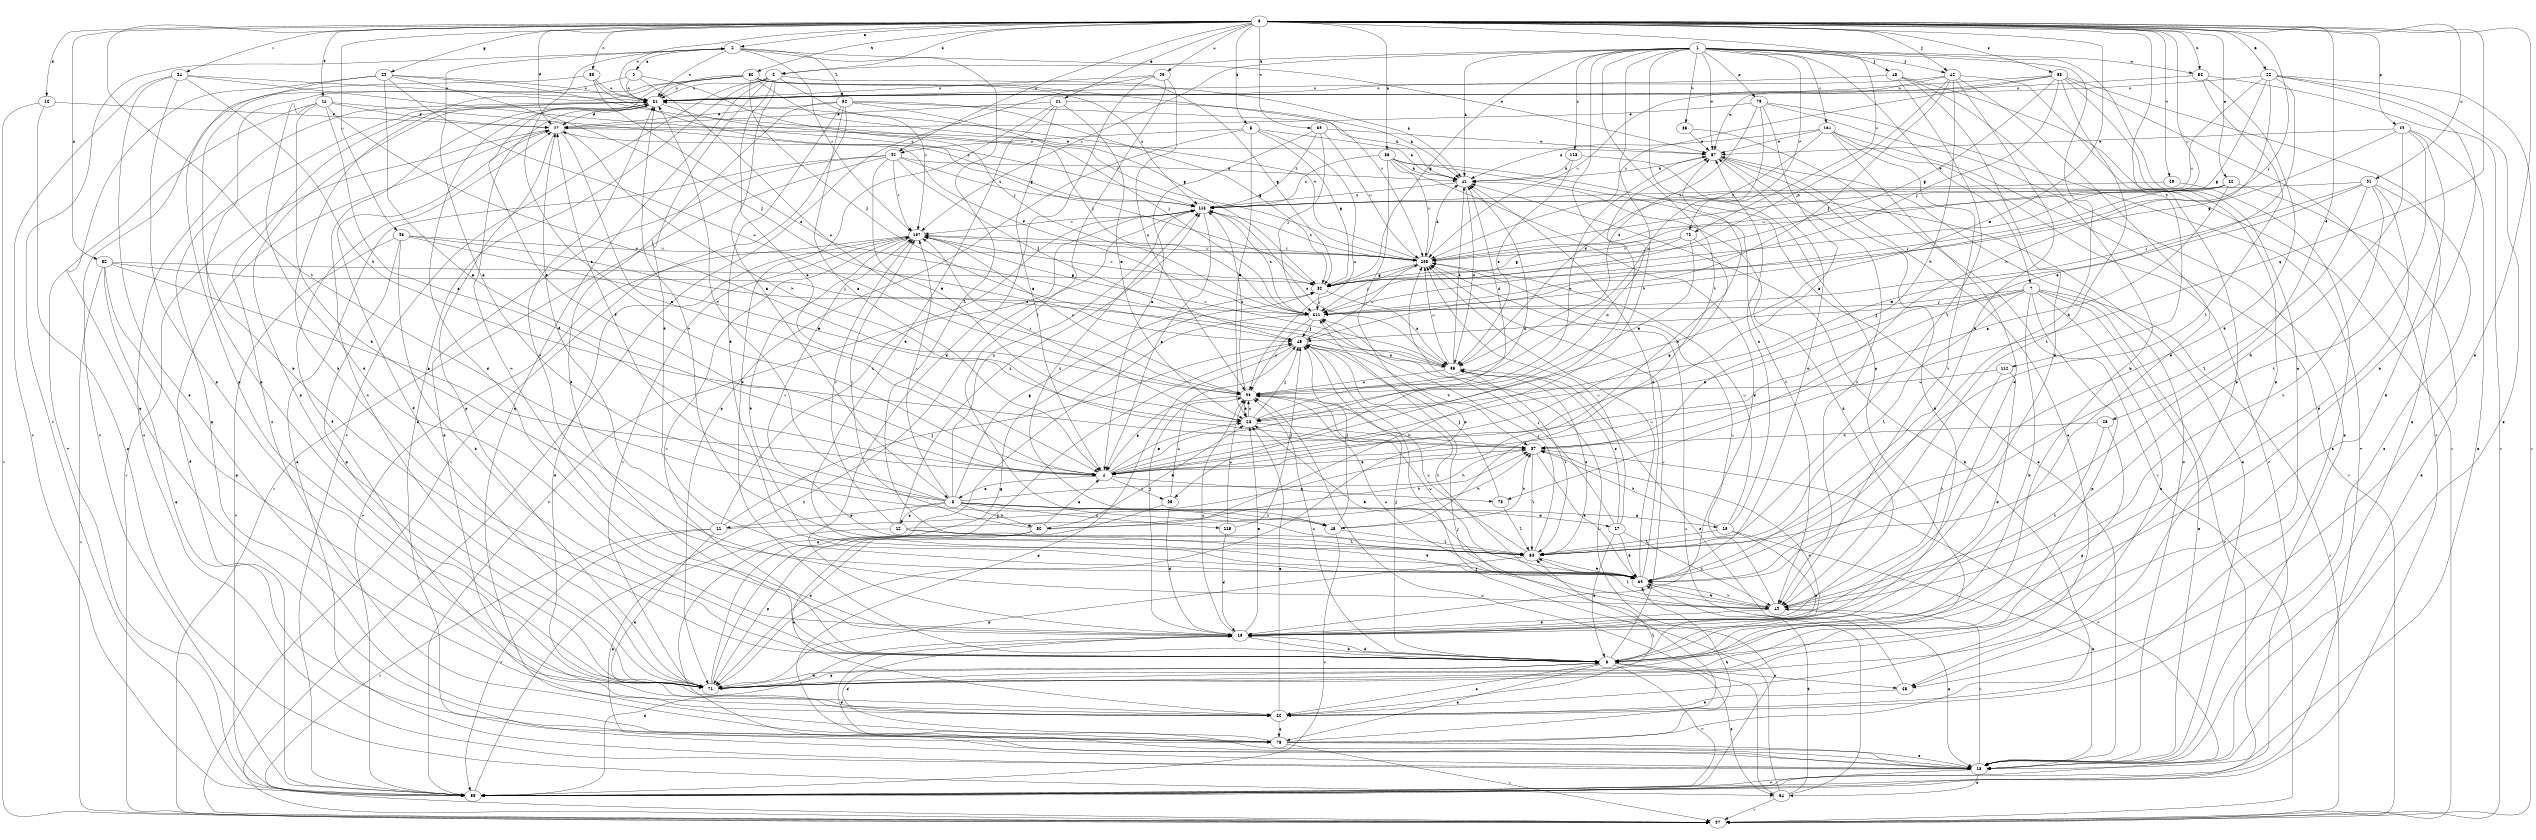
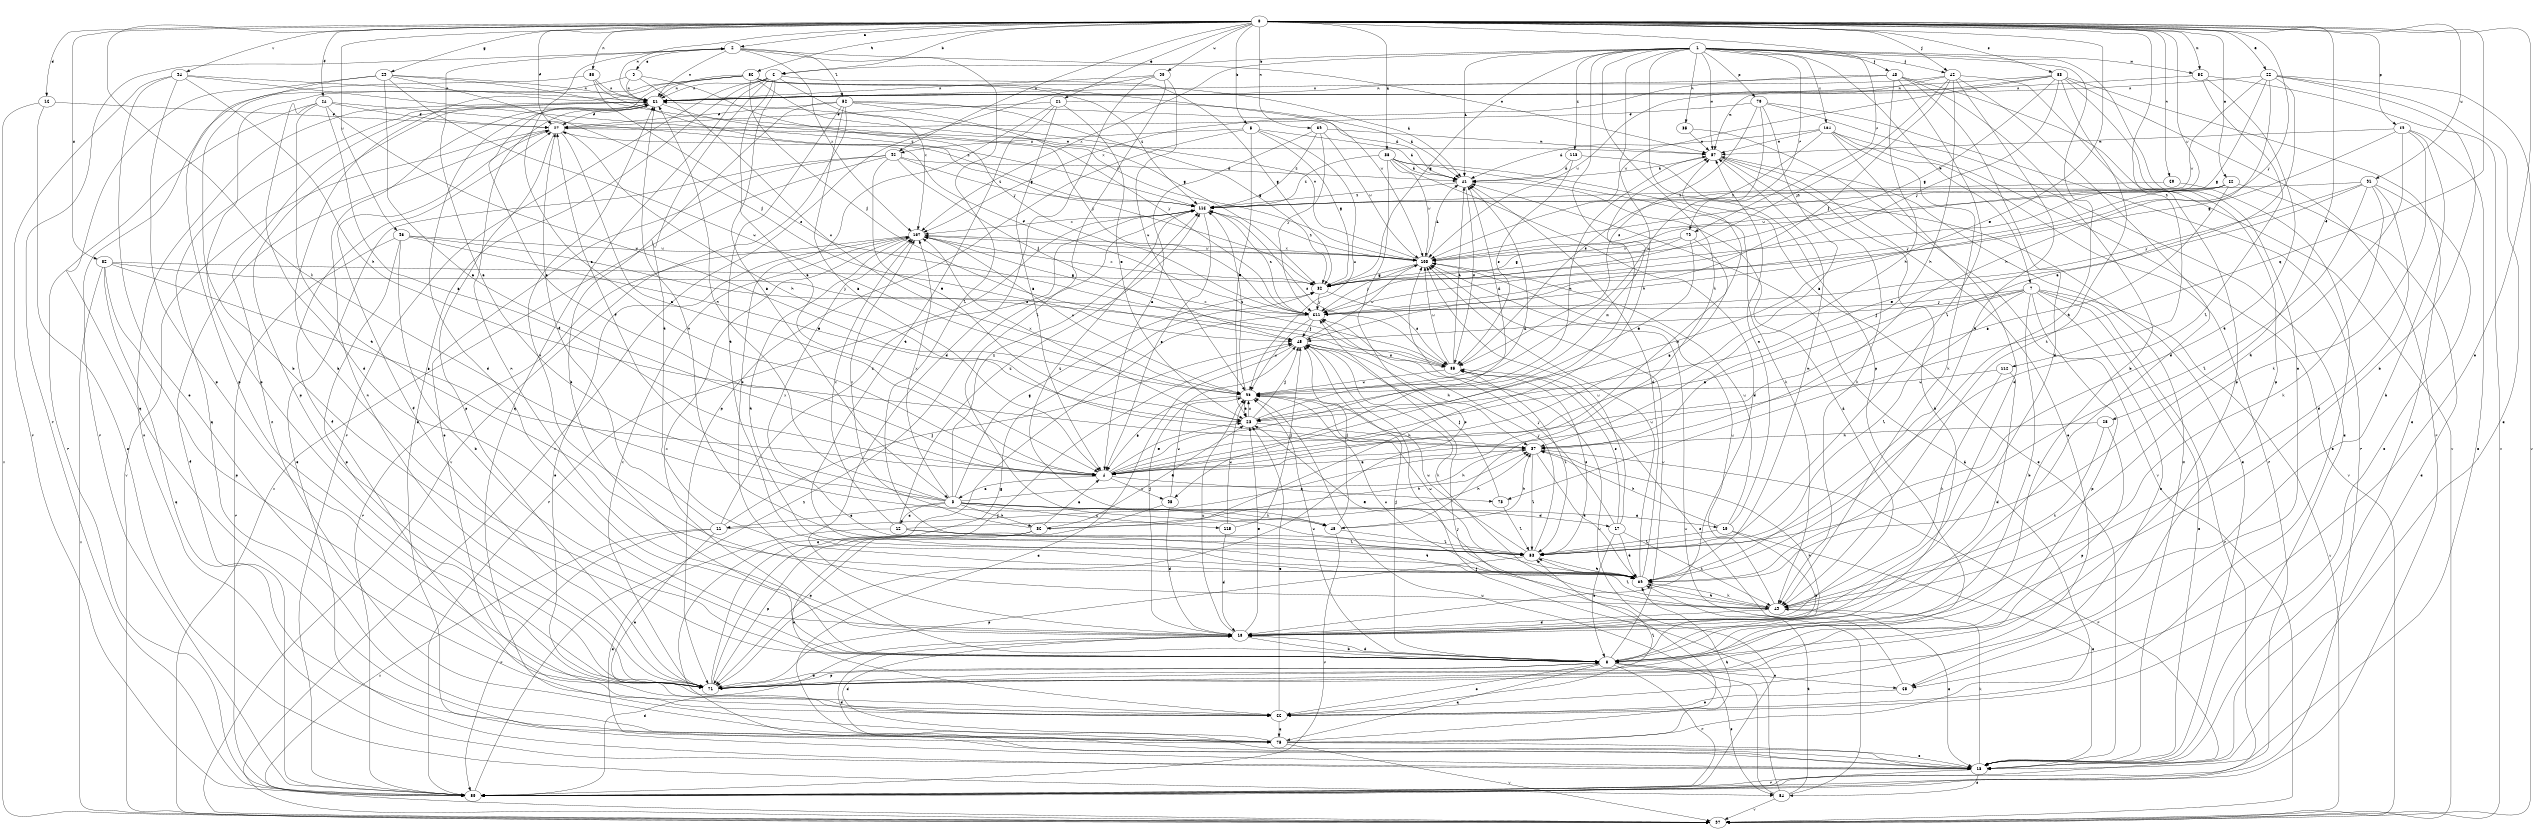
(897, 196) -> (1397, 115)
none -> (1796, 323)
